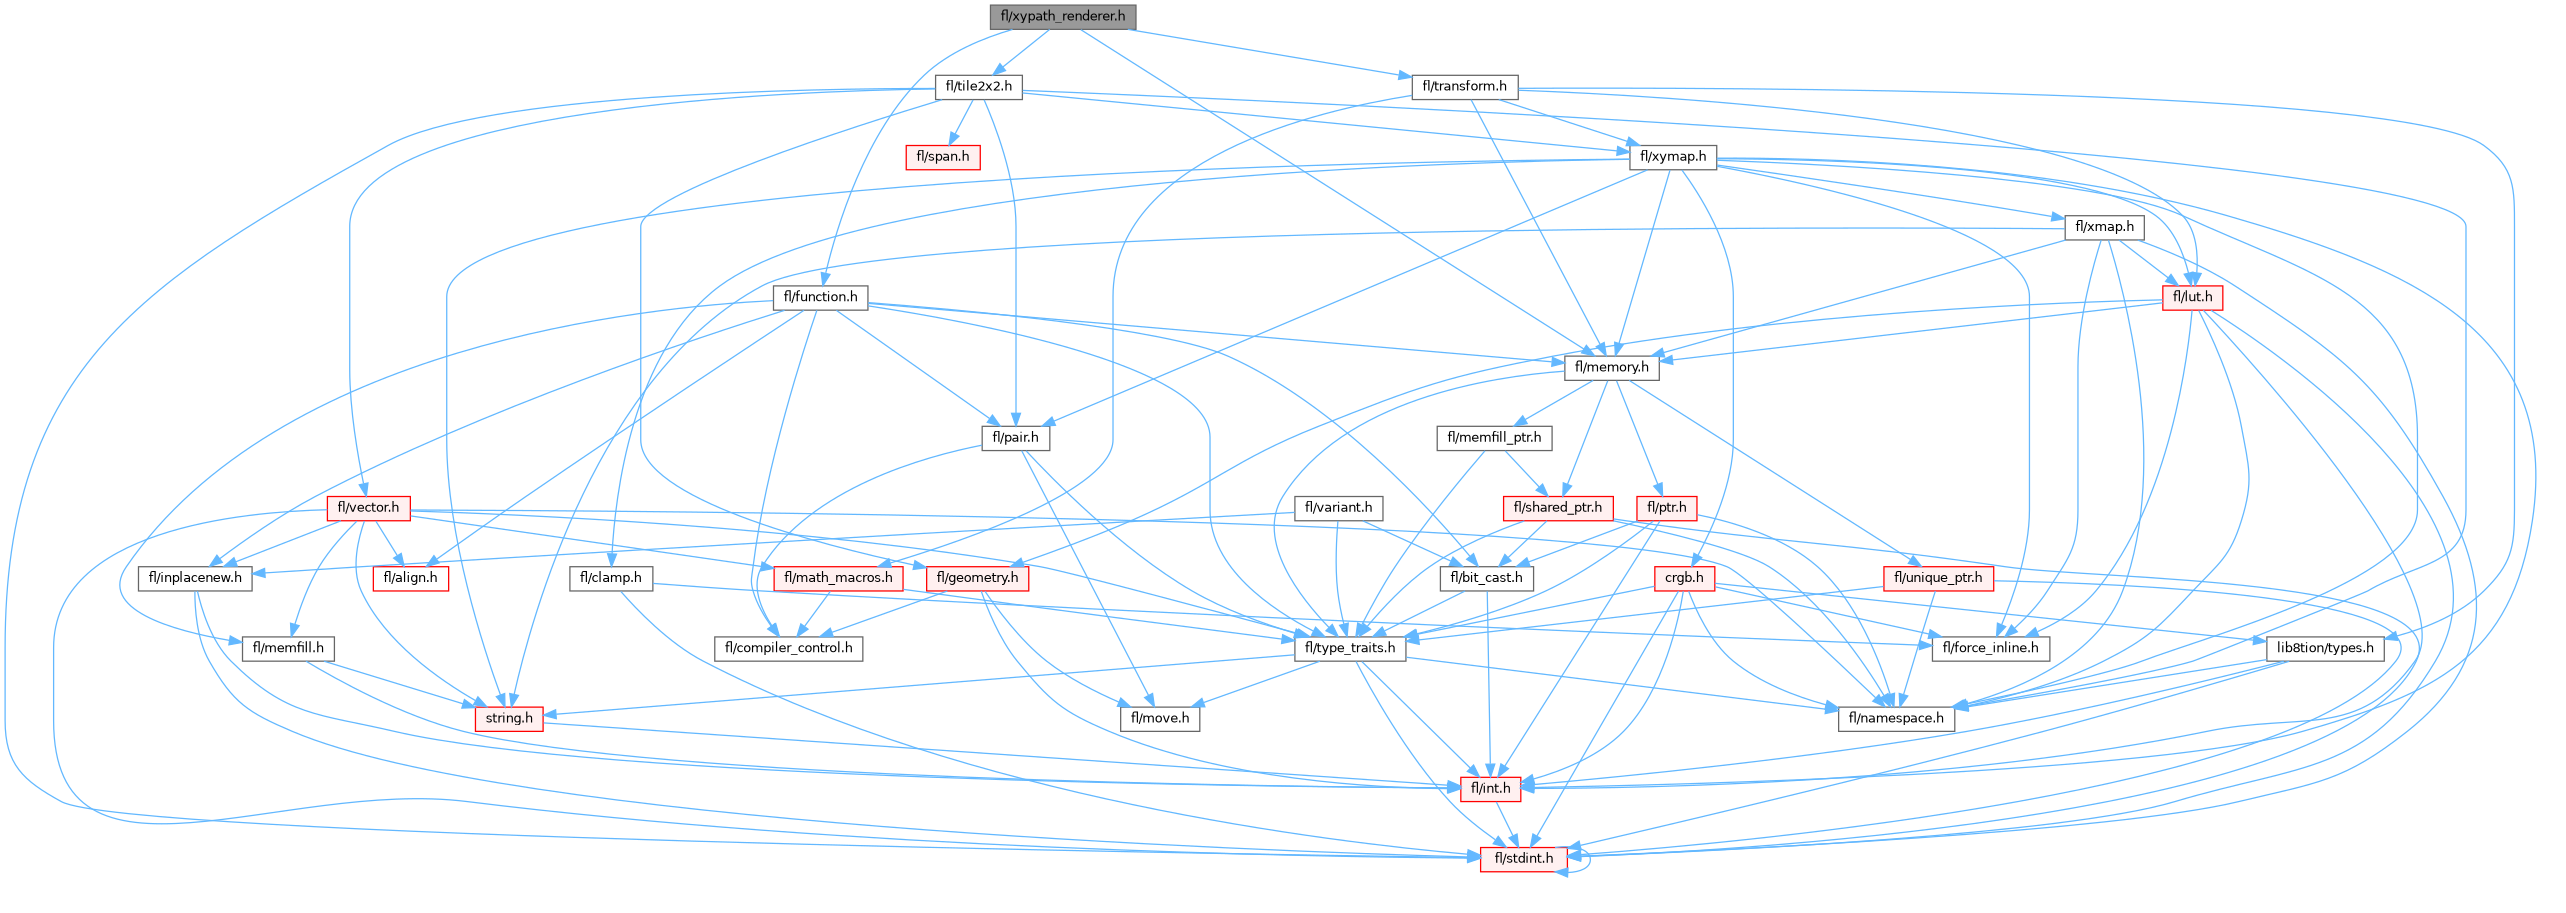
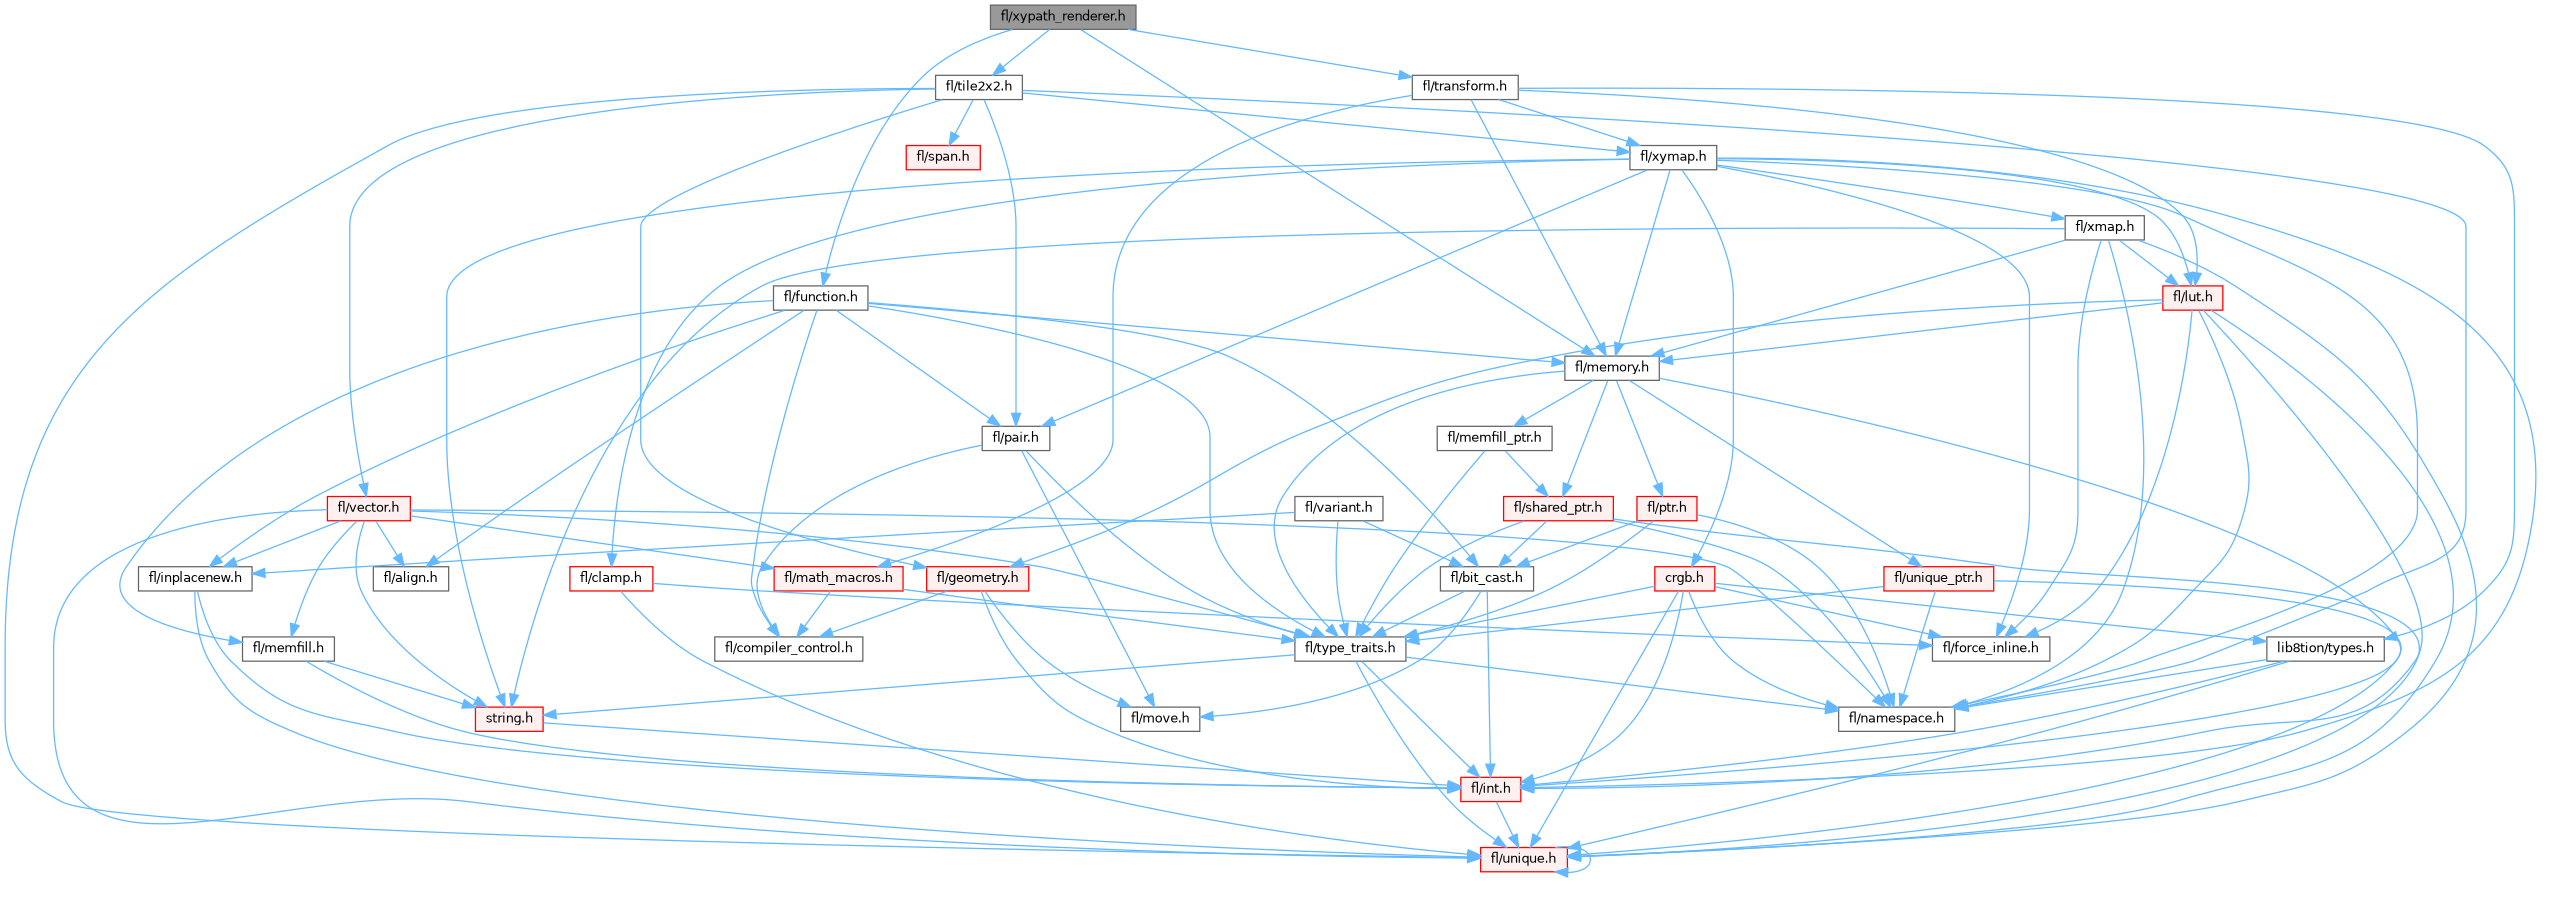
(411, 579) -> (411, 579)
(611, 579) -> (611, 579)
(1582, 644) -> (2330, 690)
(1262, 682) -> (1357, 689)
(1524, 860) -> (1524, 860)
